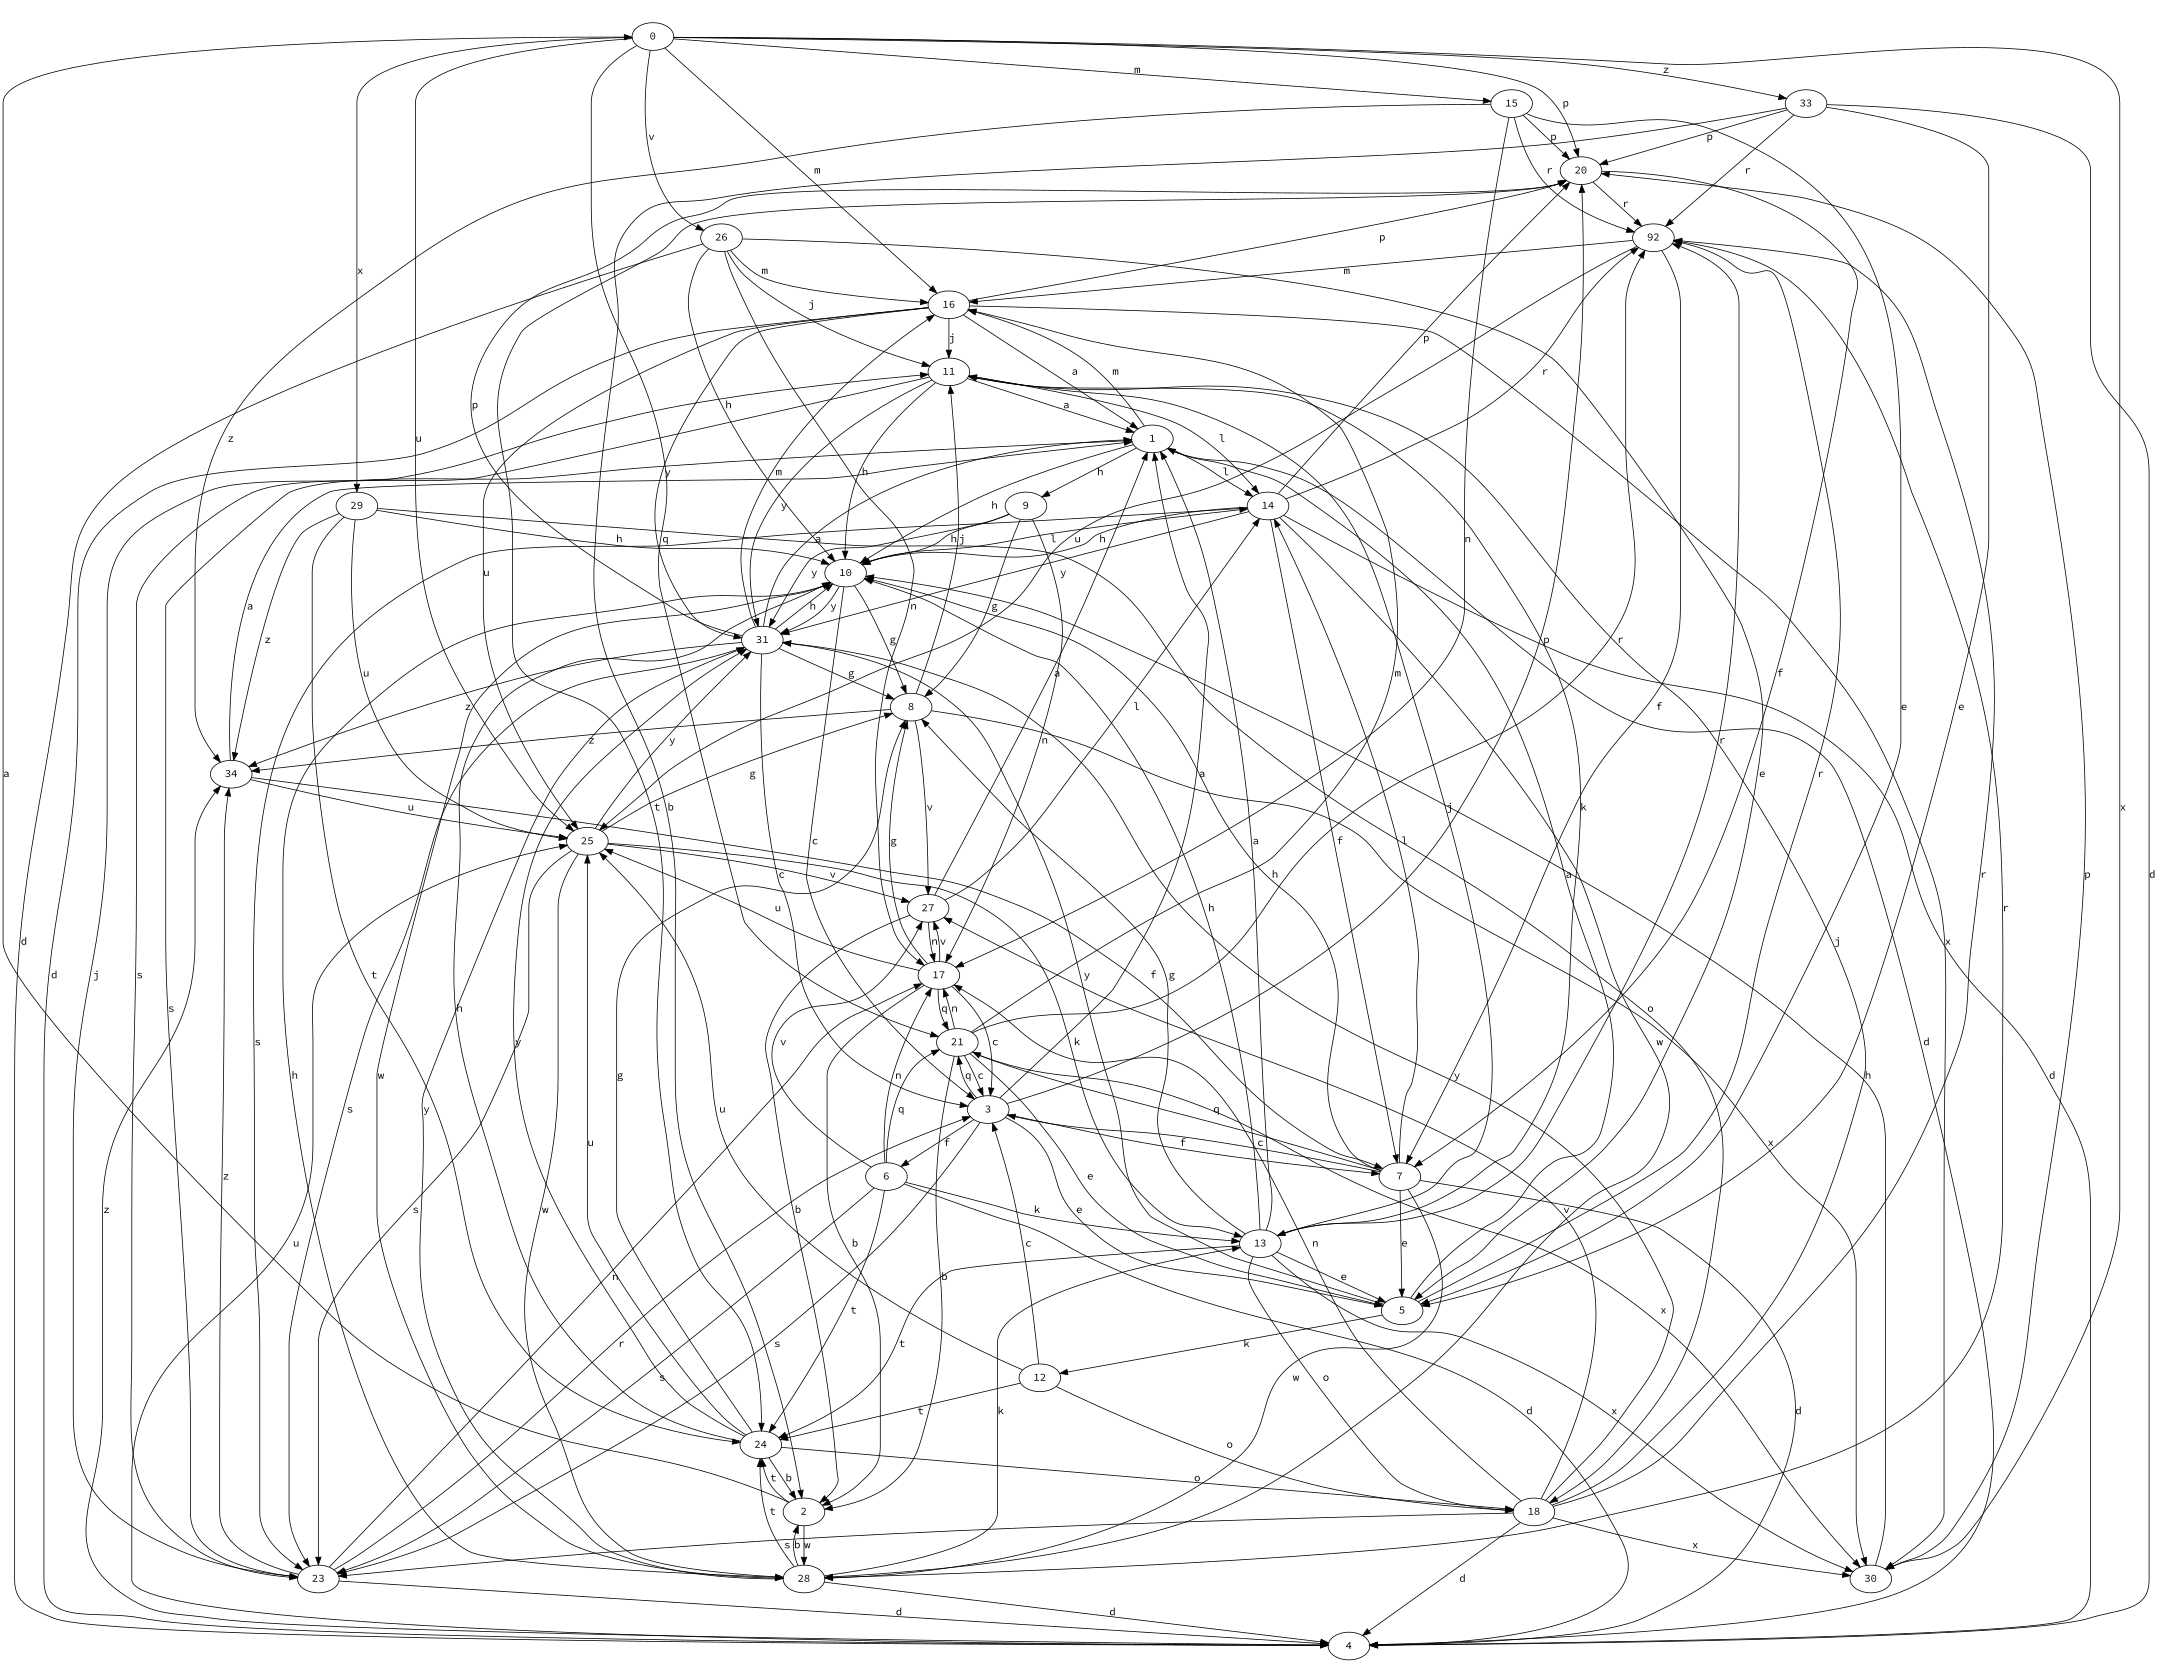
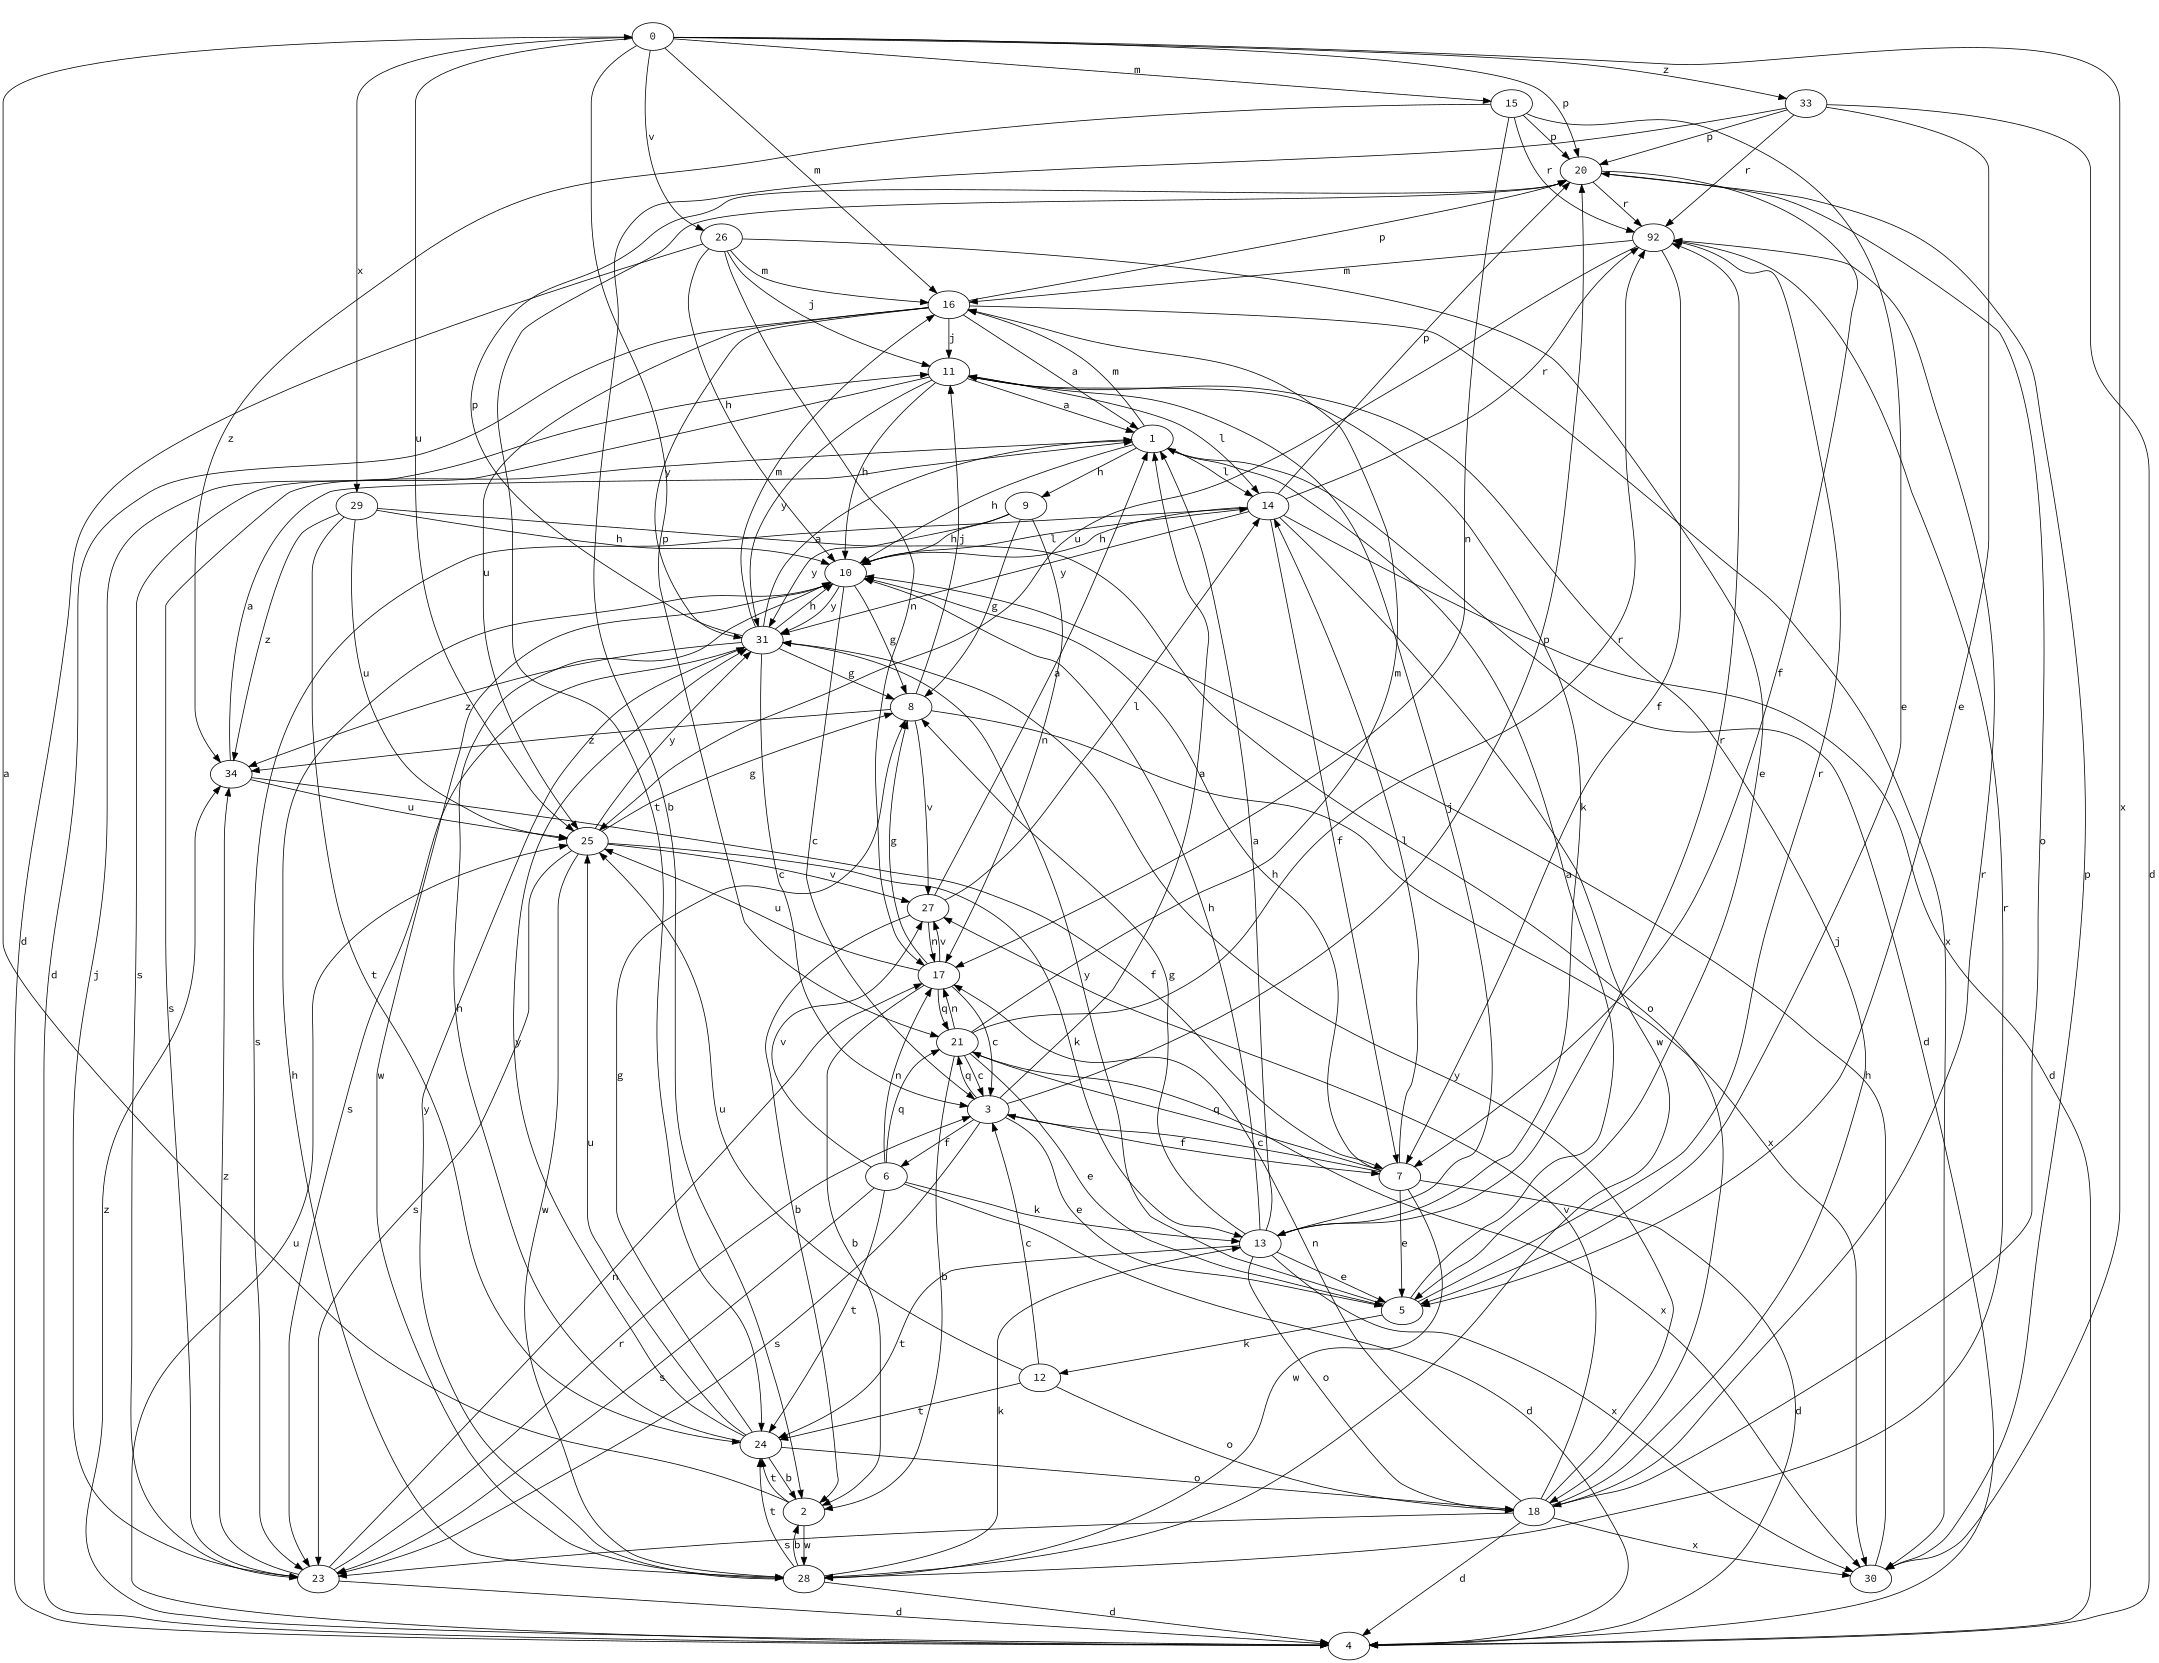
(666, 540) -> (666, 540)
none -> (2040, 832)
